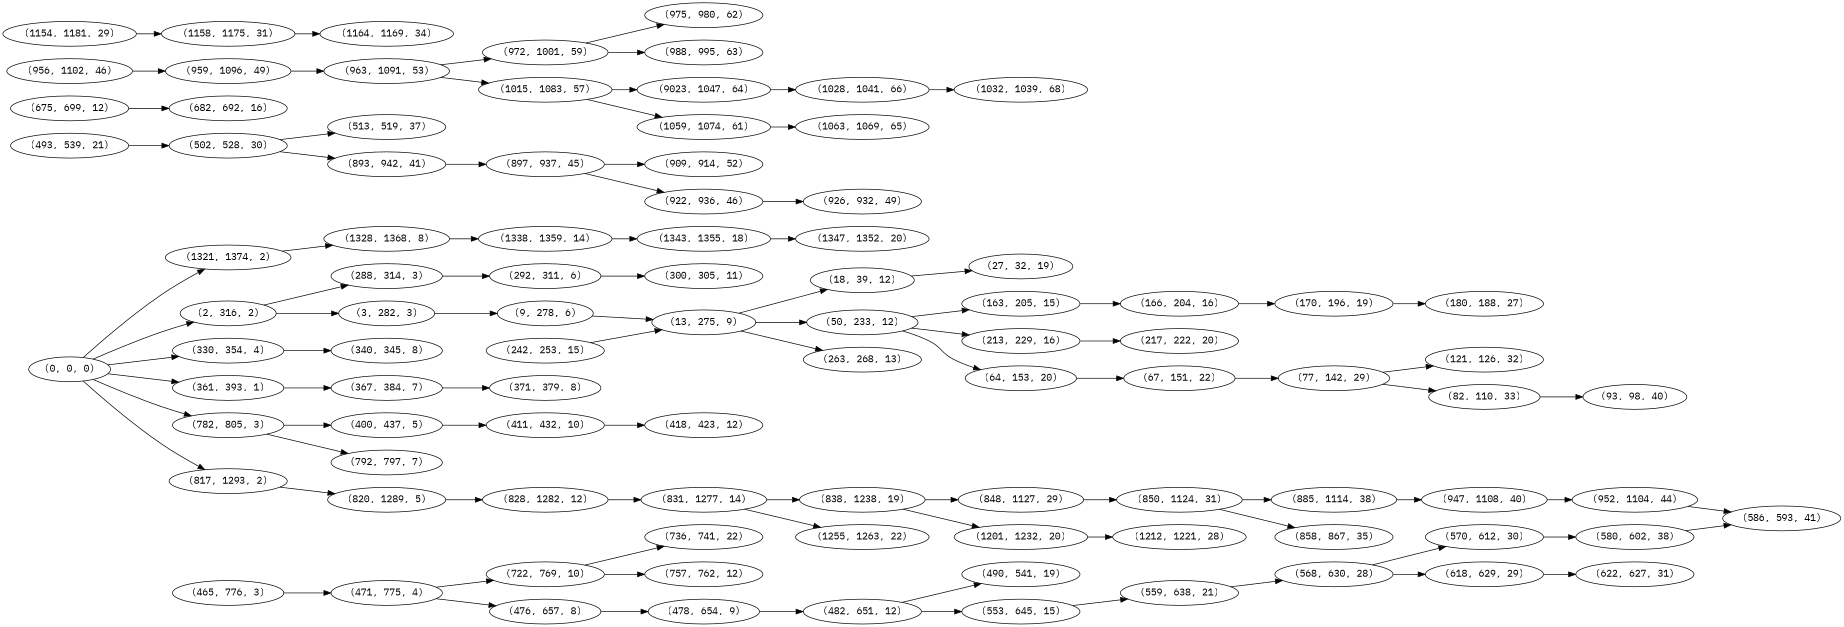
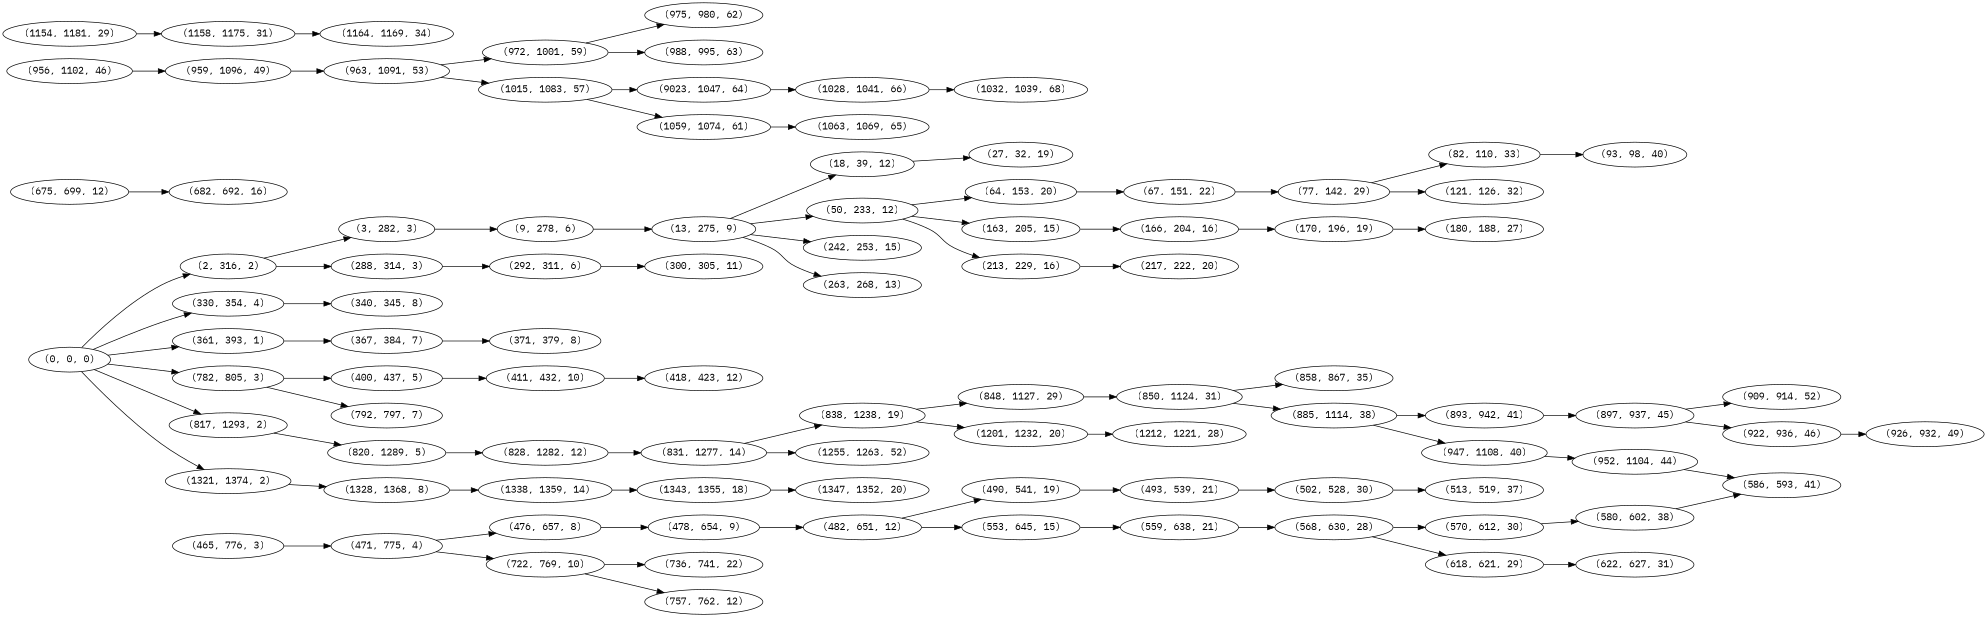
(304, 155) -> (1407, 416)
(623, 337) -> (777, 238)
none -> (1097, 490)
(862, 537) -> (862, 453)
(1484, 574) -> (1484, 565)
